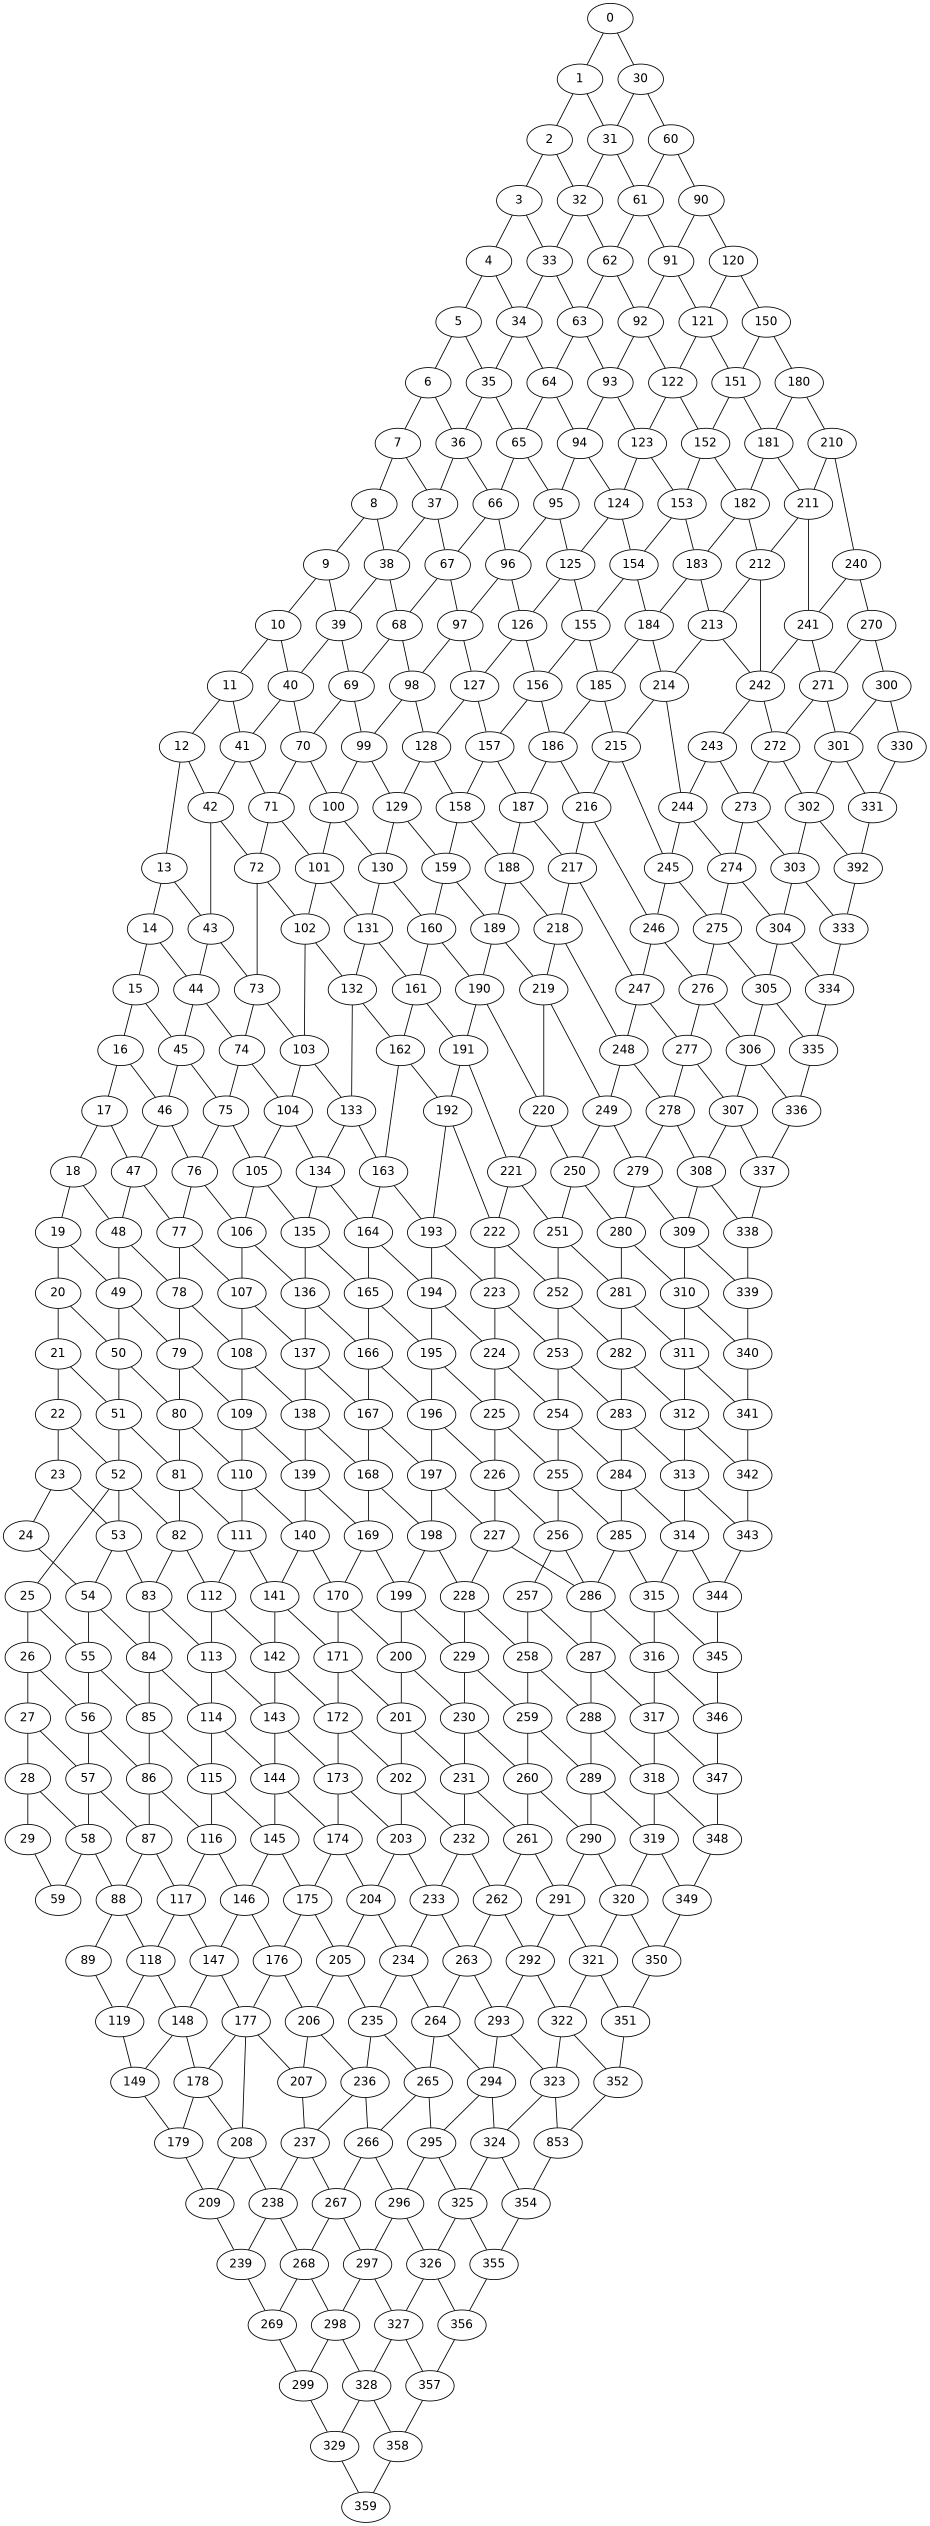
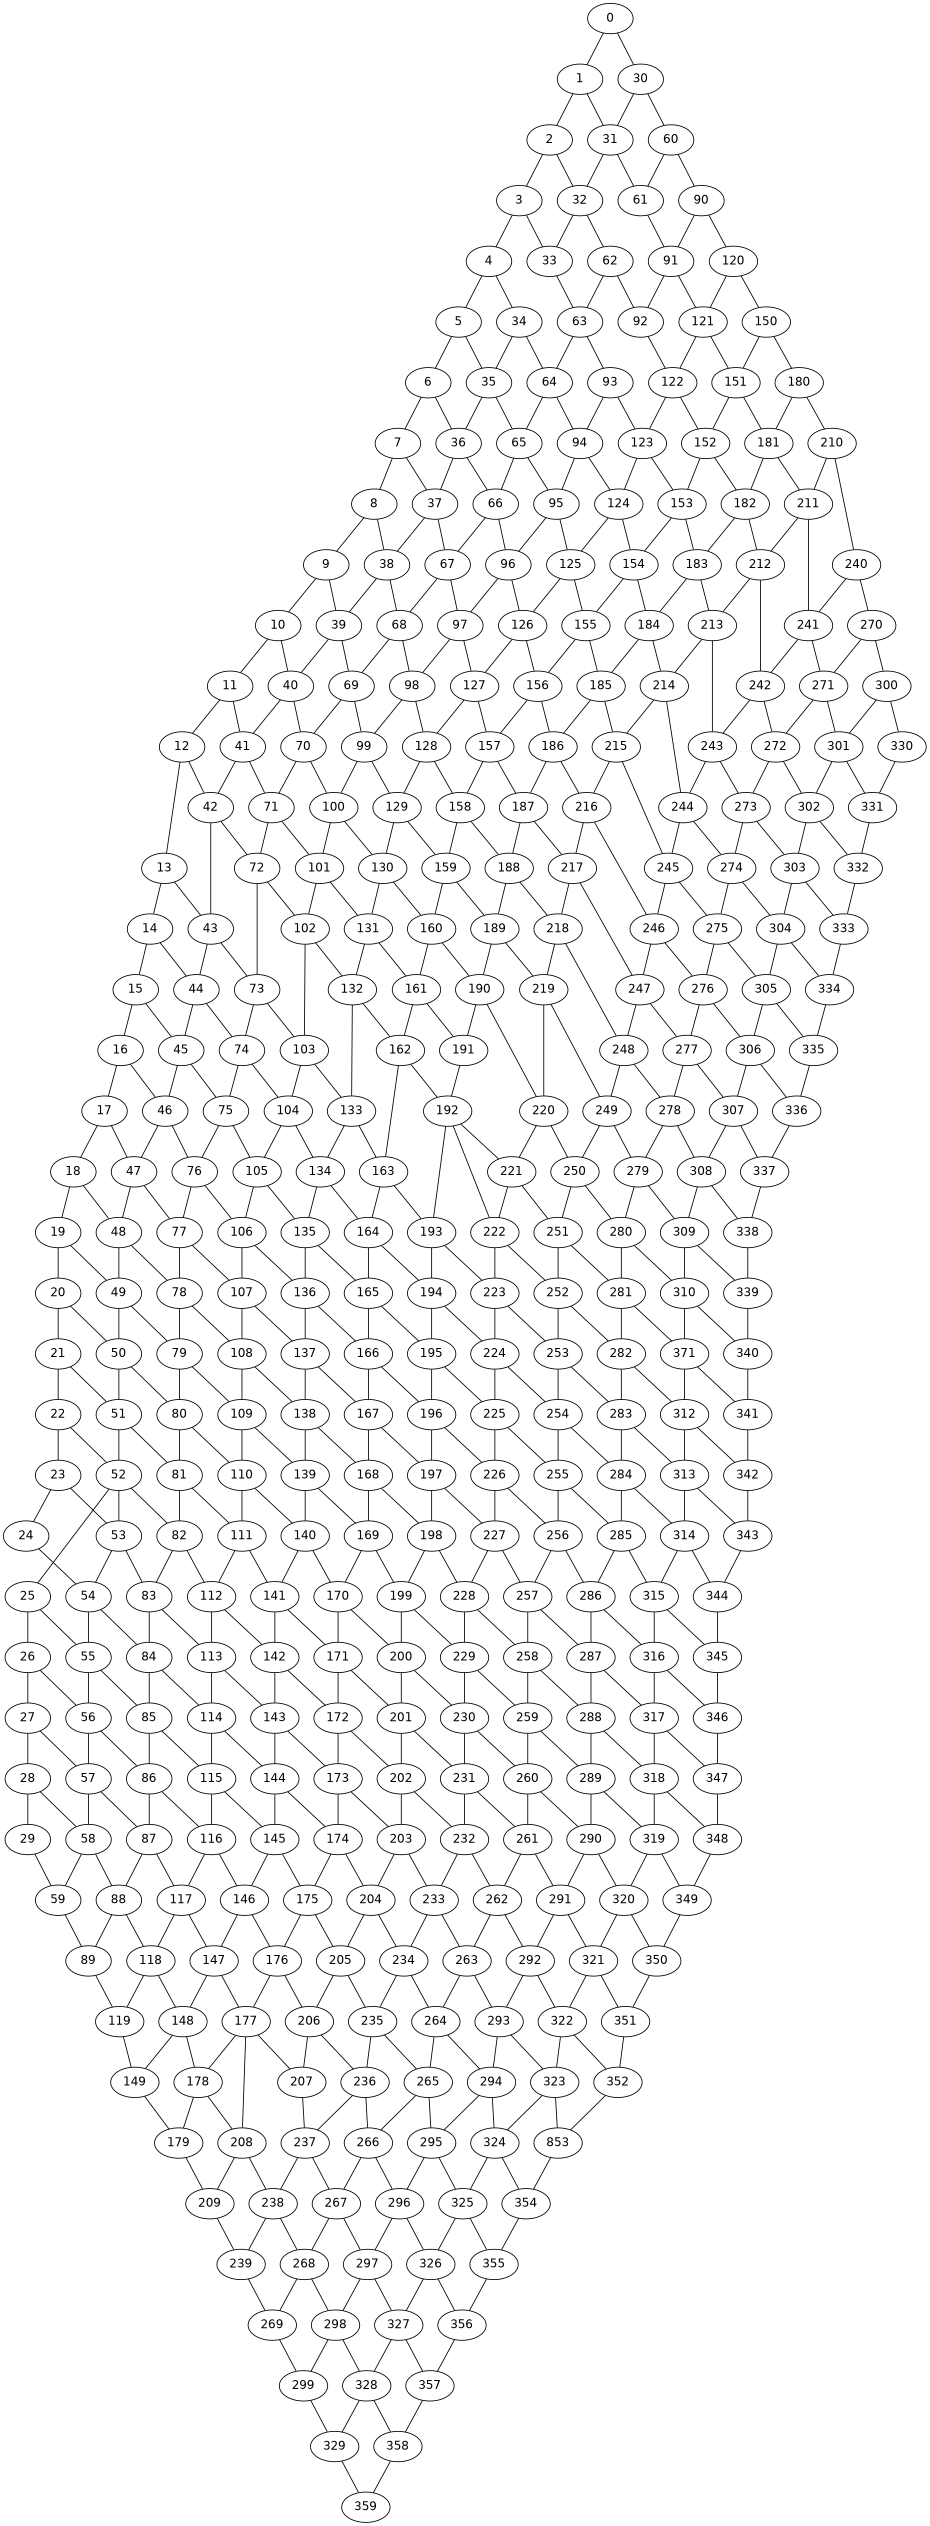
(626, 231) -> none
(534, 292) -> none
(626, 352) -> none
(736, 656) -> (712, 686)
(858, 868) -> (858, 868)
(488, 1111) -> (480, 1142)
(685, 1354) -> (685, 1354)
(538, 1563) -> (511, 1566)
none -> (73, 1931)
